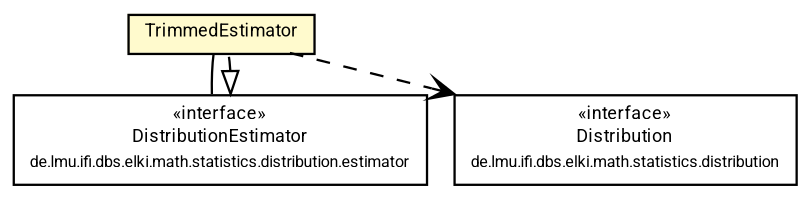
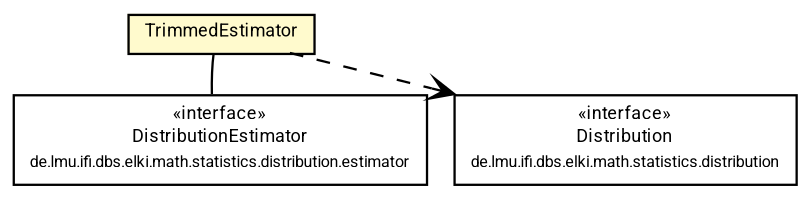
(230, 62) -> none
